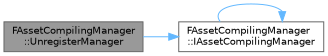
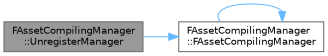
(251, 37) -> (251, 37)
